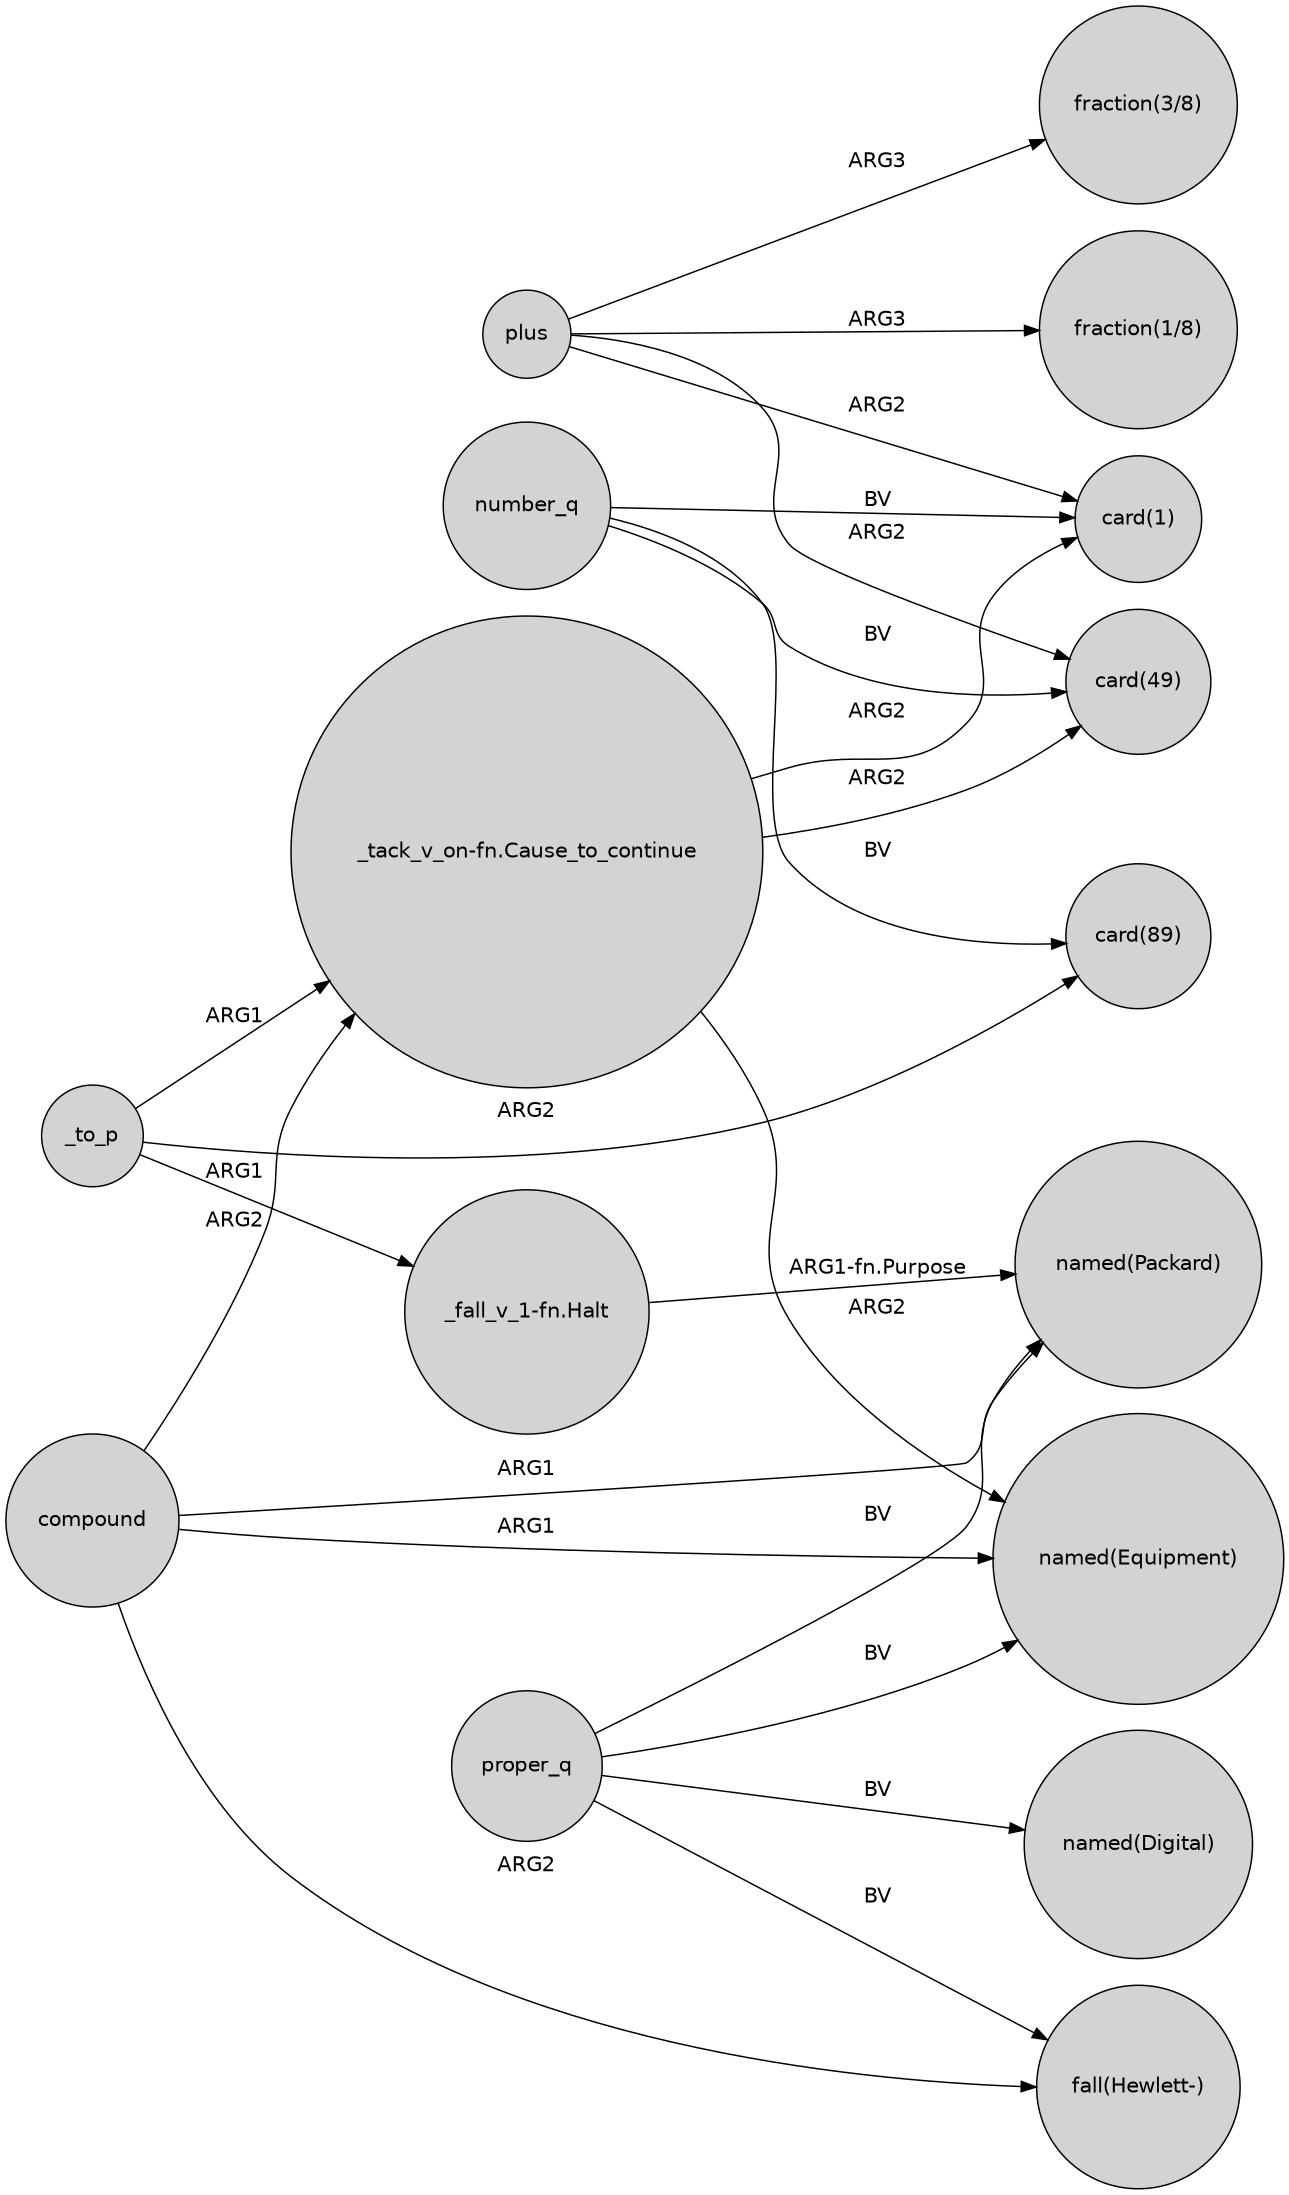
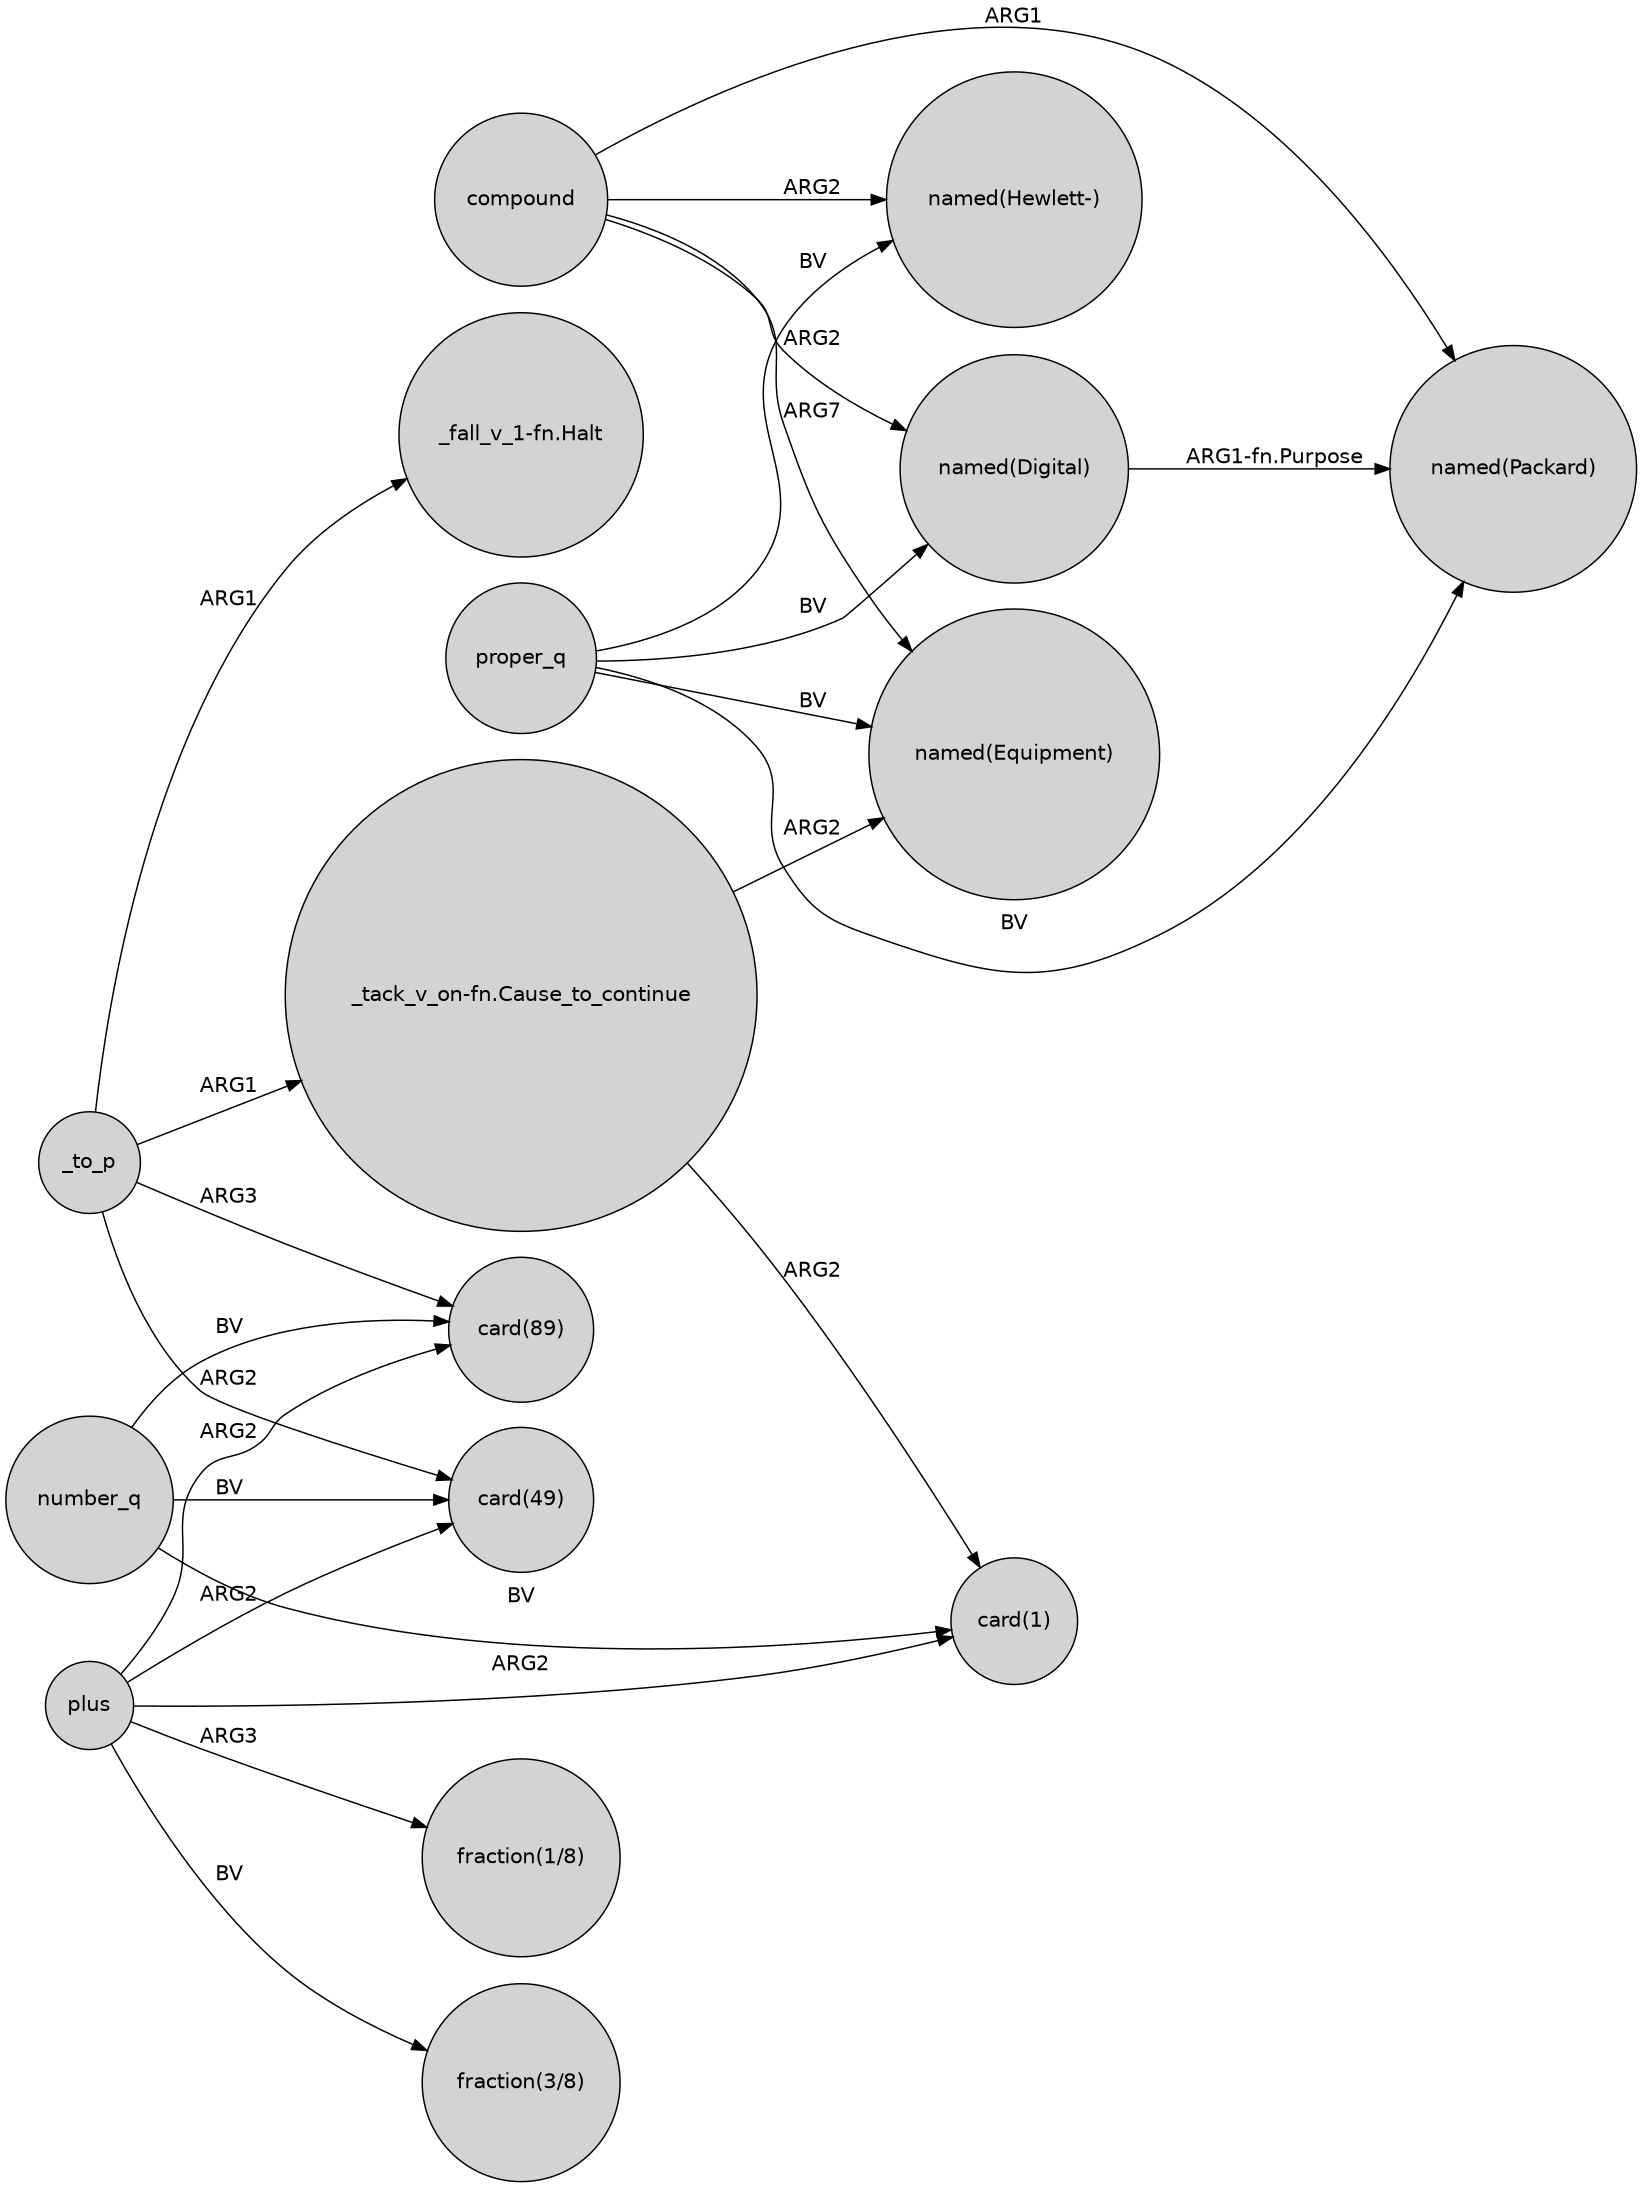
(878, 162) -> (229, 1875)
(922, 804) -> (221, 1402)
(527, 1111) -> (229, 1197)
(260, 1243) -> (787, 354)
(825, 1289) -> (1252, 469)
none -> (220, 1459)
(527, 1527) -> (813, 412)
(1138, 2087) -> (1014, 200)
